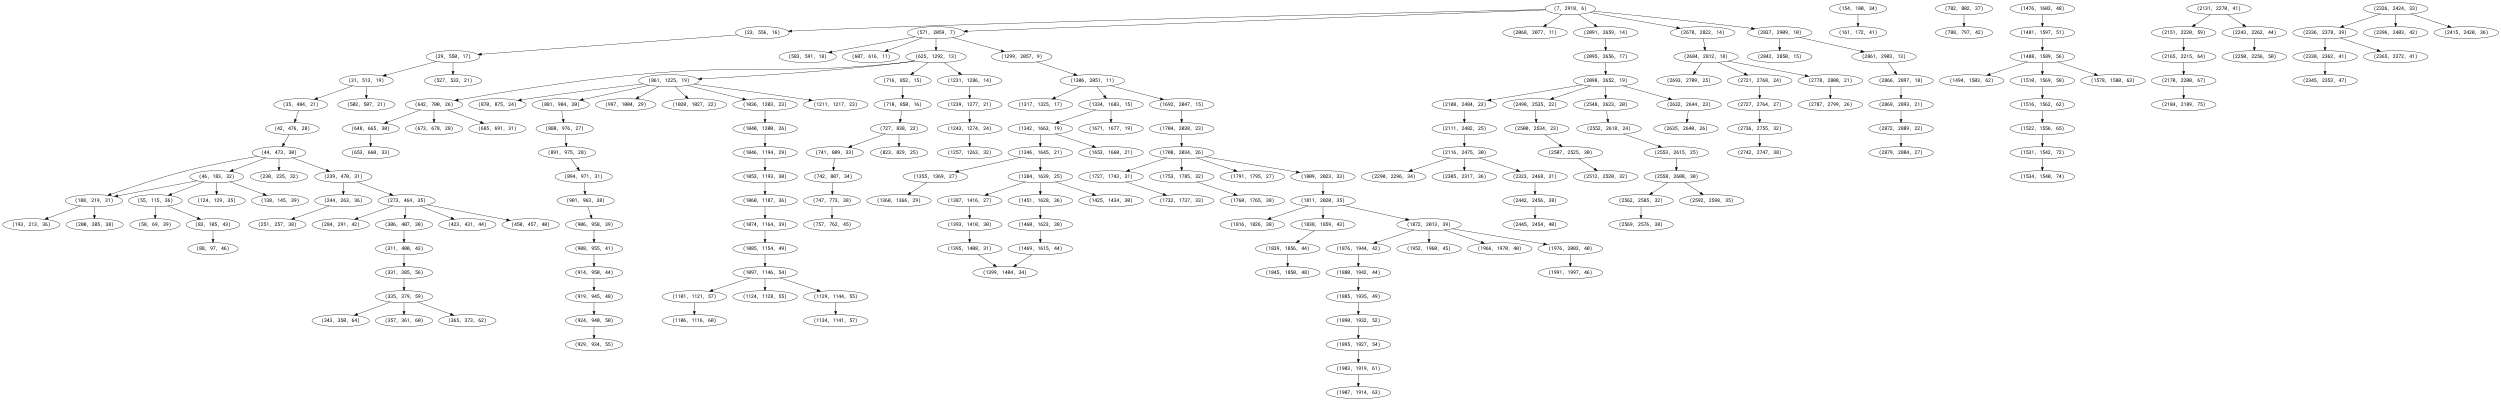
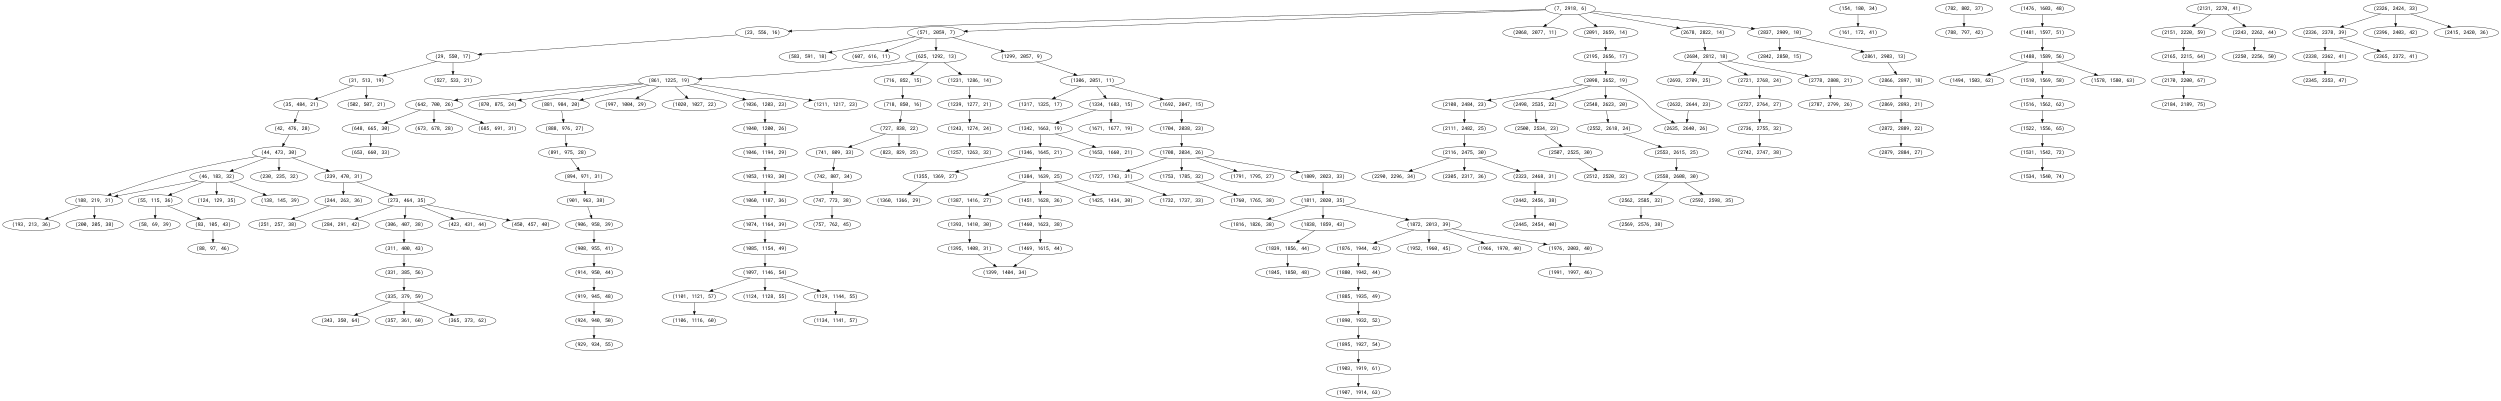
(1606, 57) -> (1606, 57)
(686, 71) -> (549, 90)
(1646, 92) -> (1646, 103)
